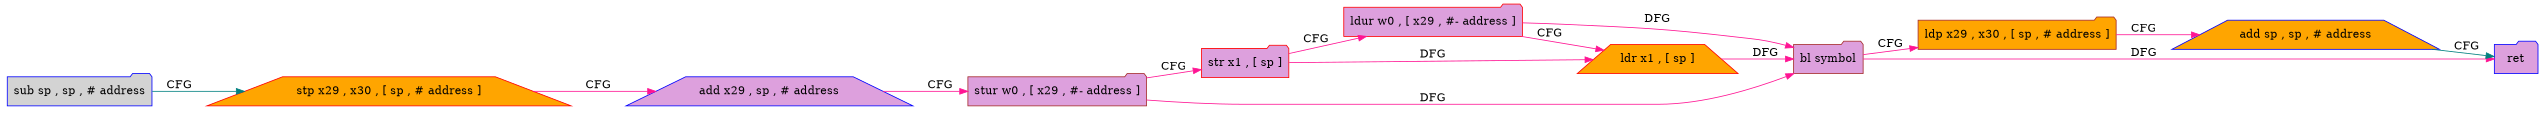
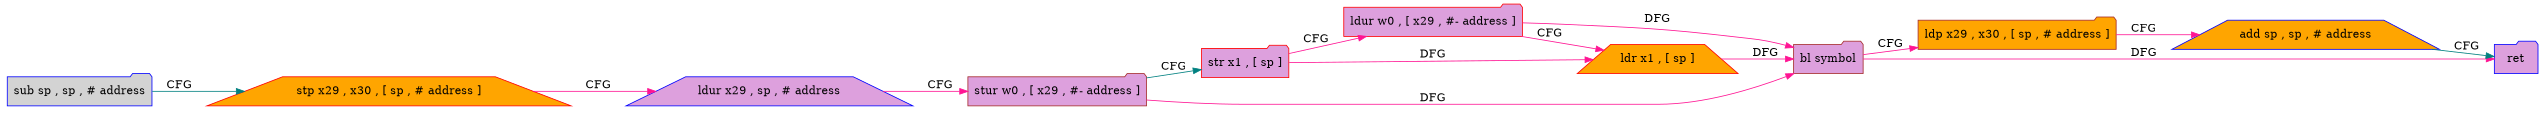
(1170, 74) -> (1170, 74)
(769, 91) -> (769, 91)
